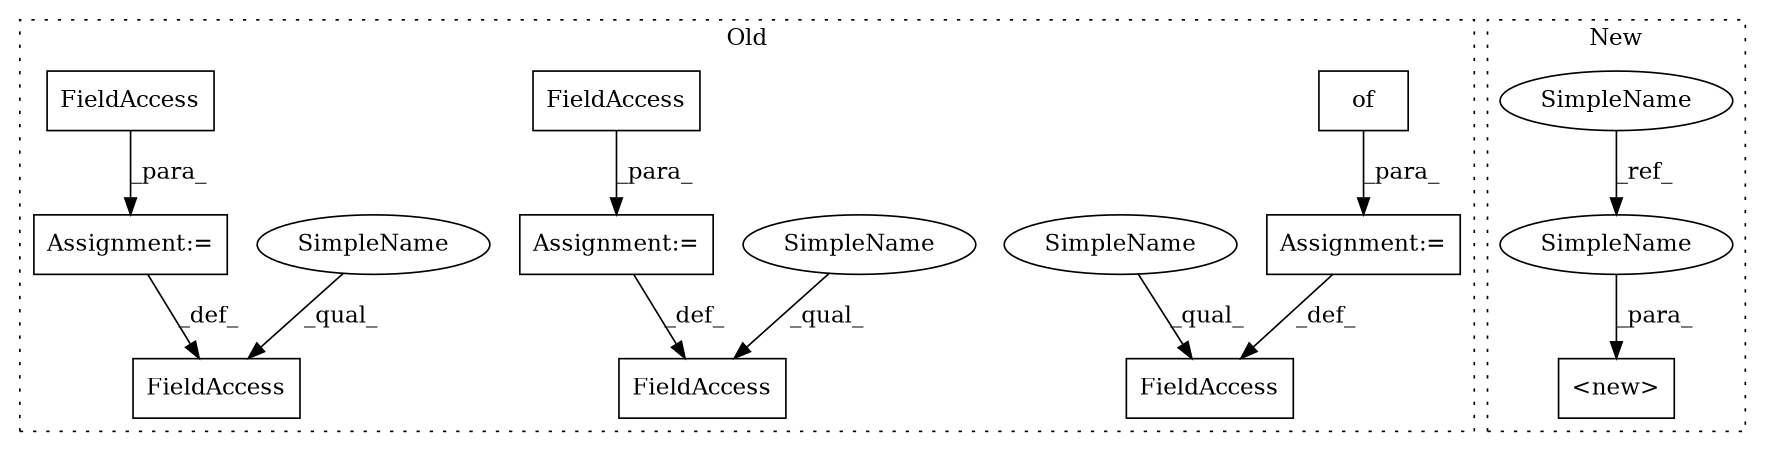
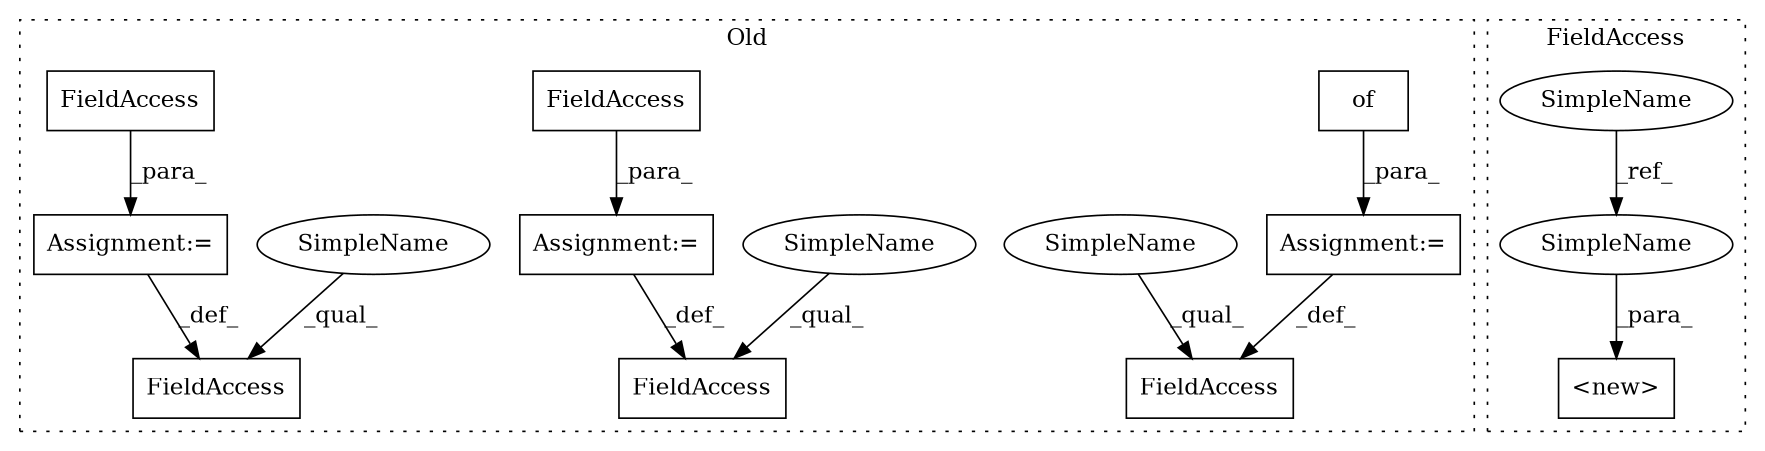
(1616, 39) -> (1616, 39)
